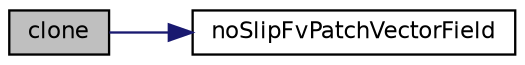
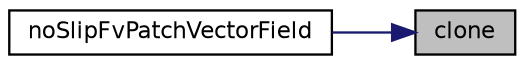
(139, 32) -> (362, 32)
